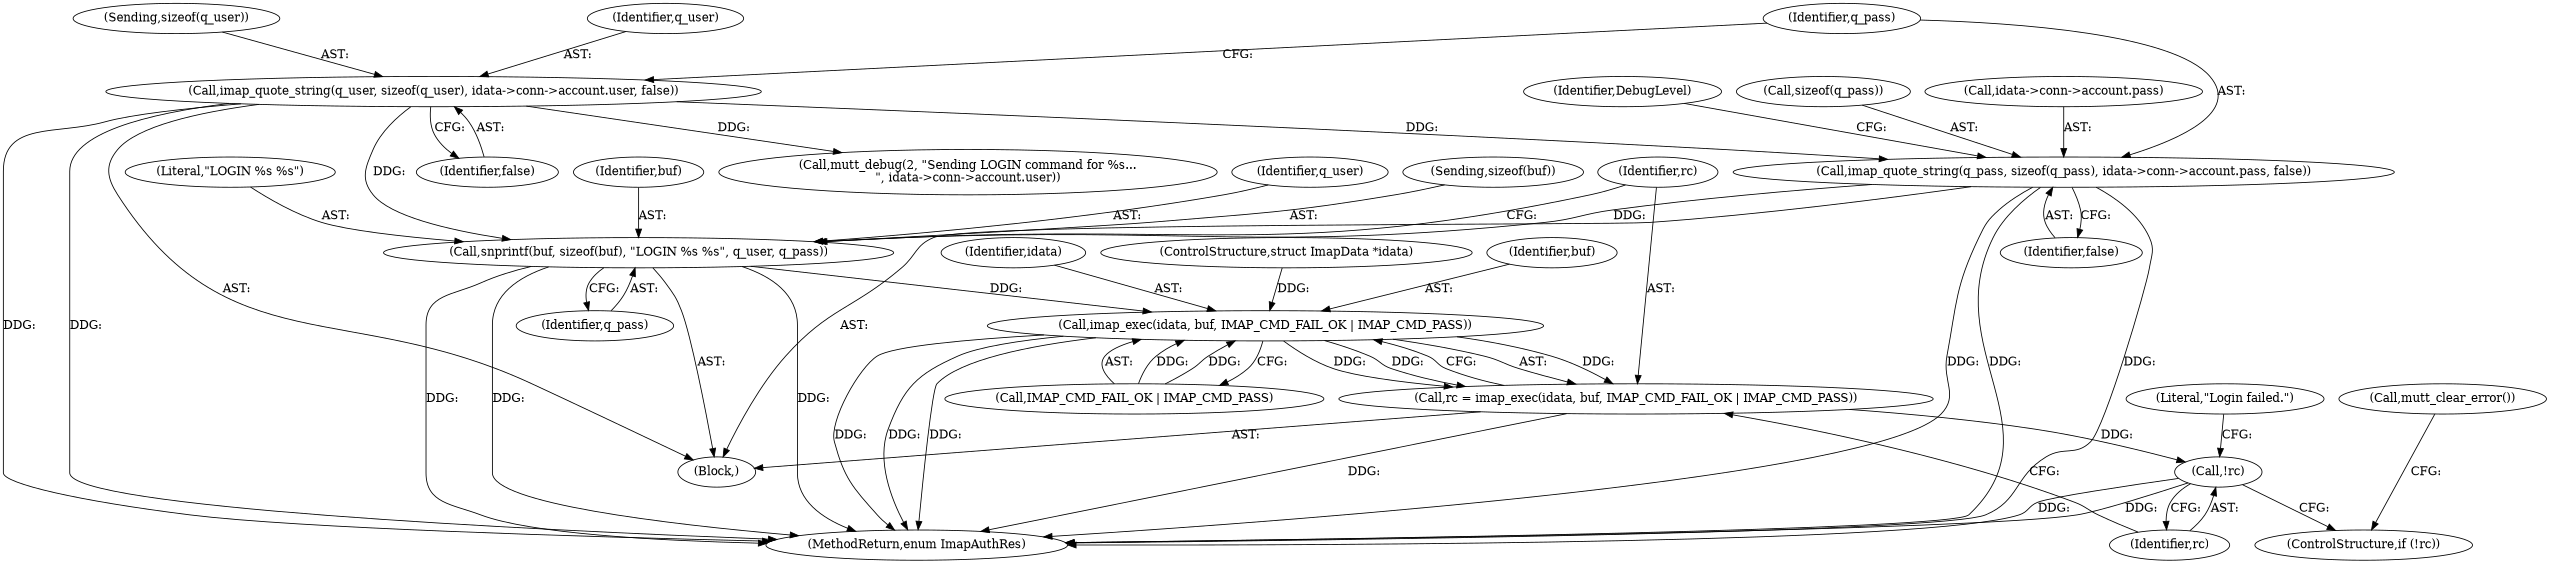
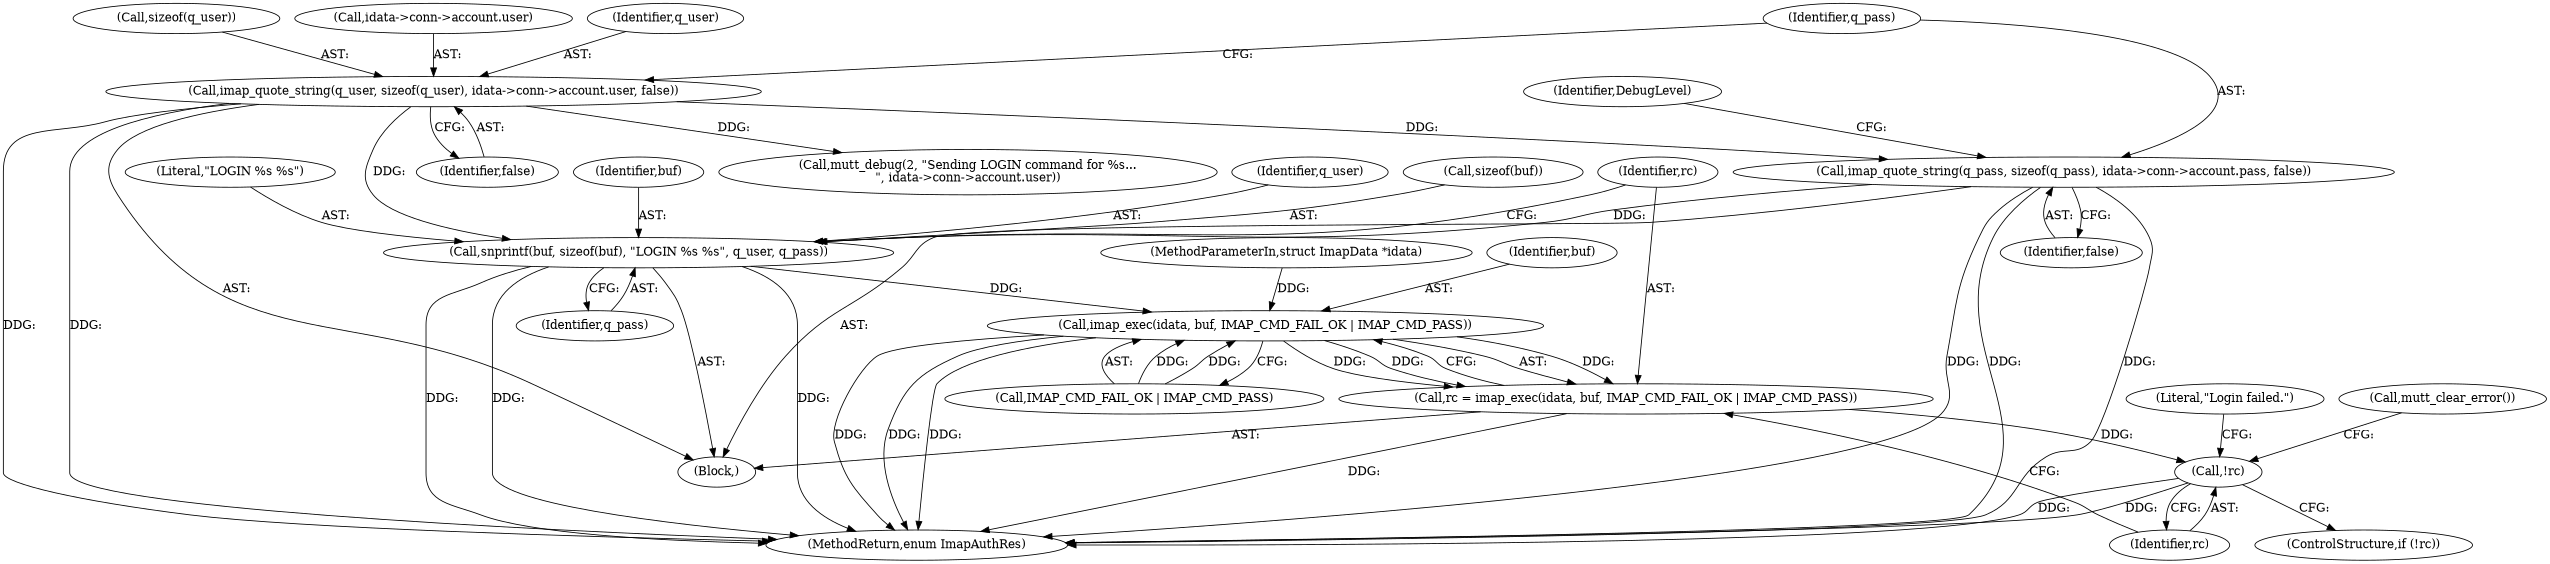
(176, 18) -> (176, 18)
none -> (434, 18)
(1823, 92) -> none
(2064, 92) -> none
(1493, 172) -> (1493, 172)
(1013, 253) -> none
(1286, 253) -> (1286, 253)
(2405, 468) -> (2330, 436)
